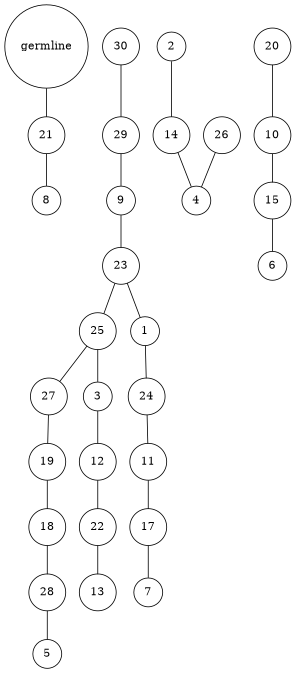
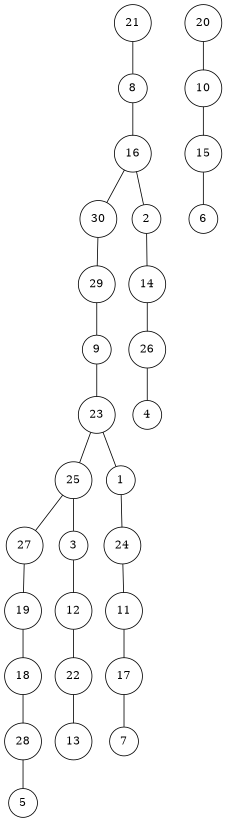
(46, 46) -> none
none -> (133, 154)
(185, 170) -> (147, 317)
